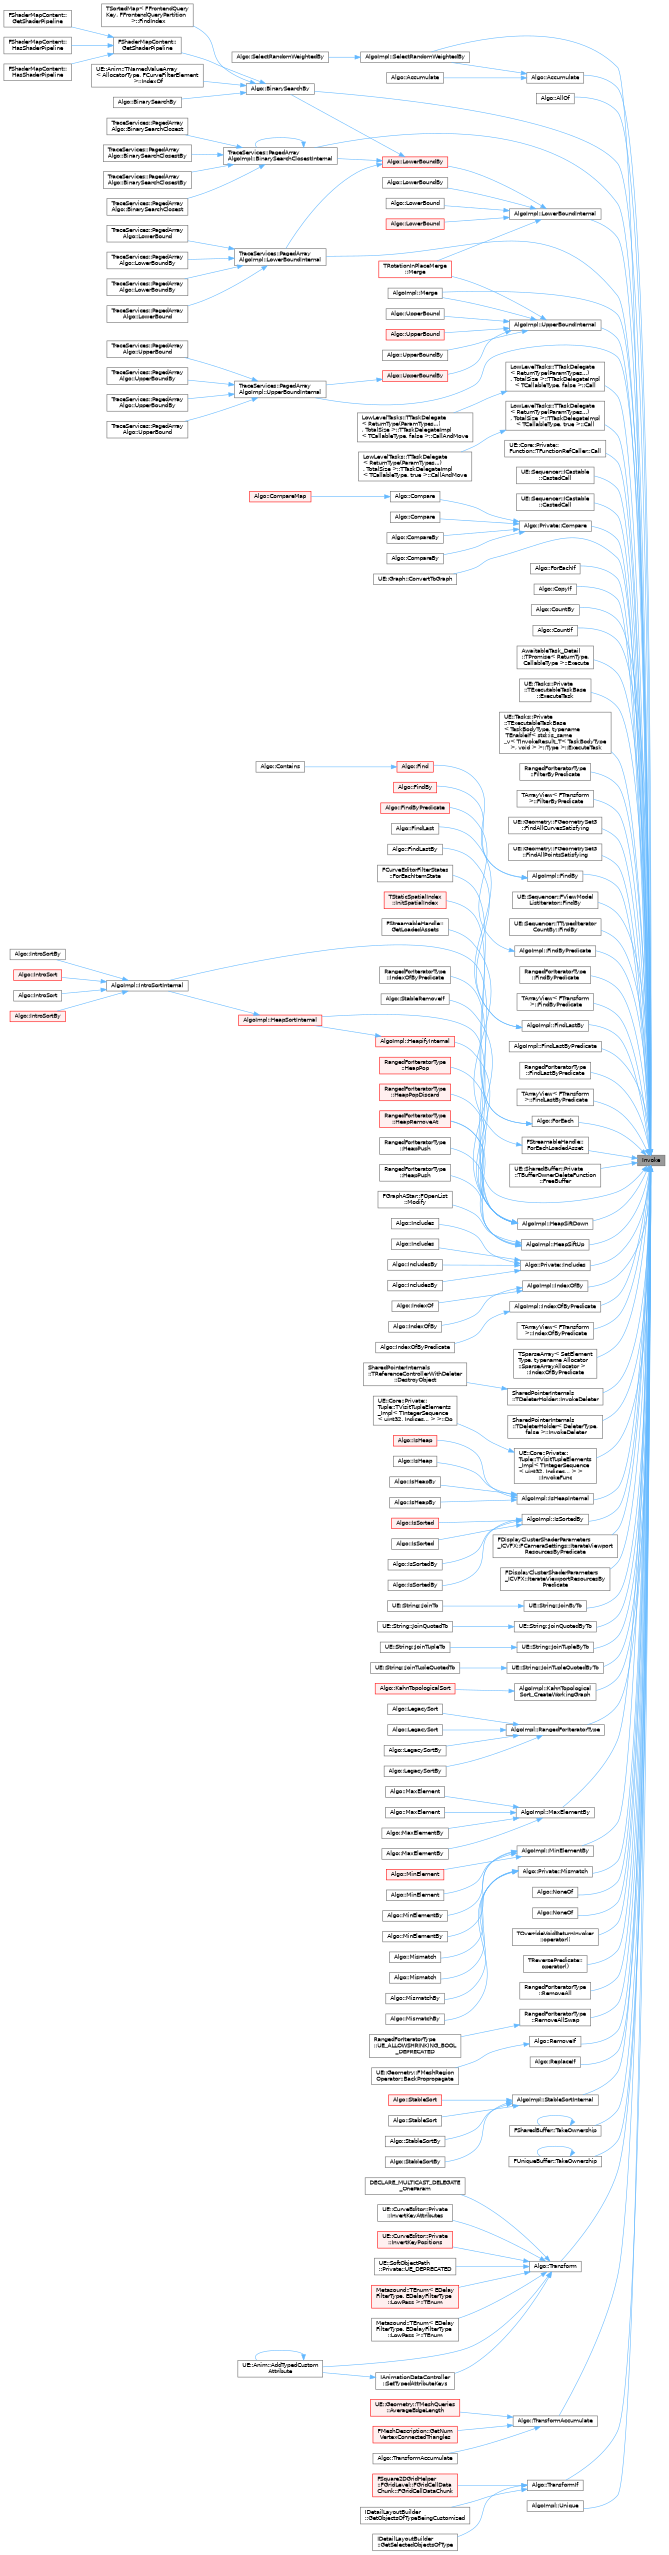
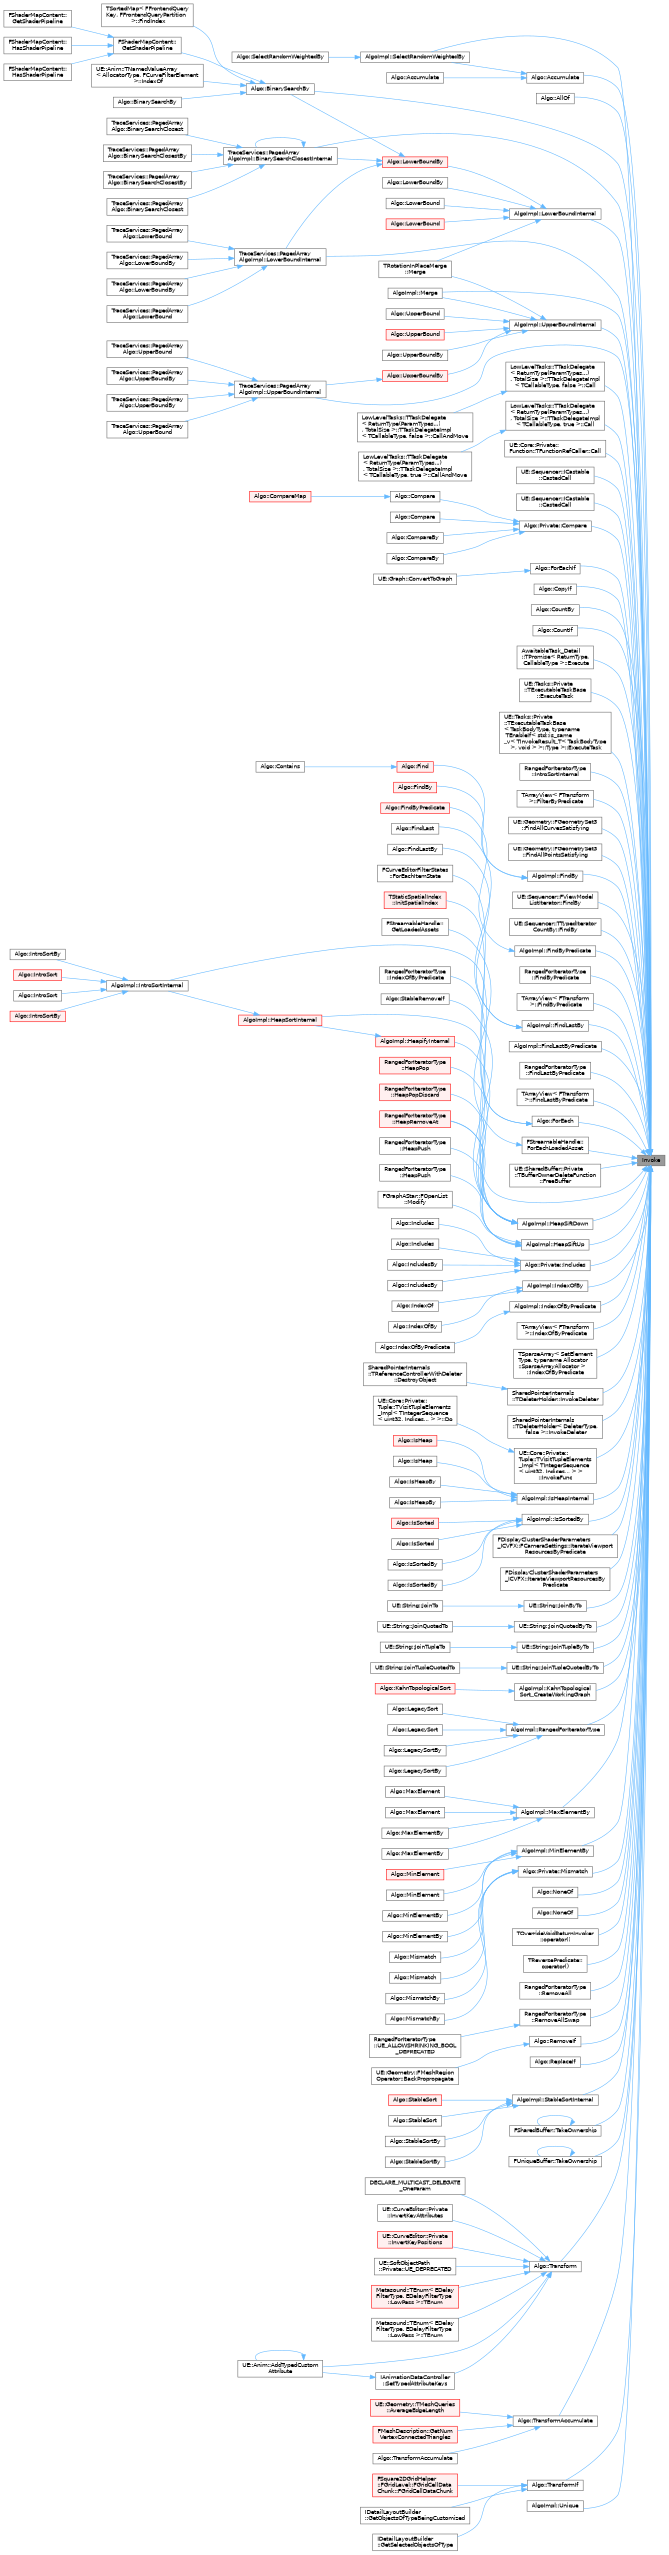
(415, 269) -> (415, 269)
(639, 765) -> (491, 574)
(555, 772) -> (555, 772)
